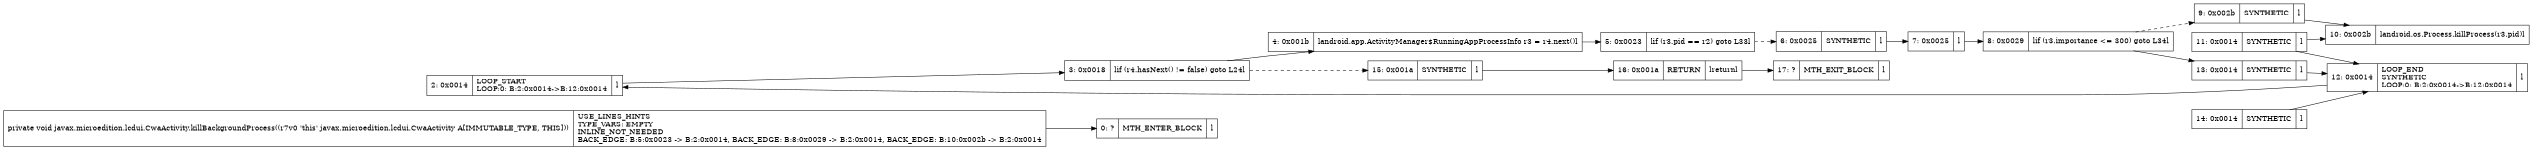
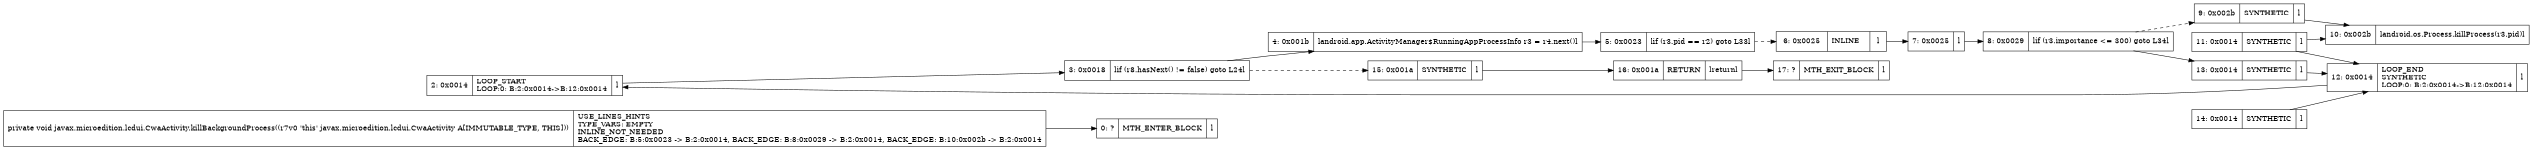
(1849, 41) -> (1846, 41)
(1180, 70) -> (1180, 70)
